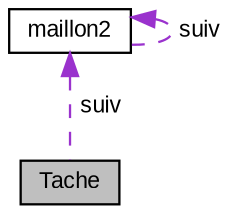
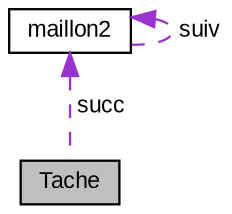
(99, 107) -> (99, 107)
